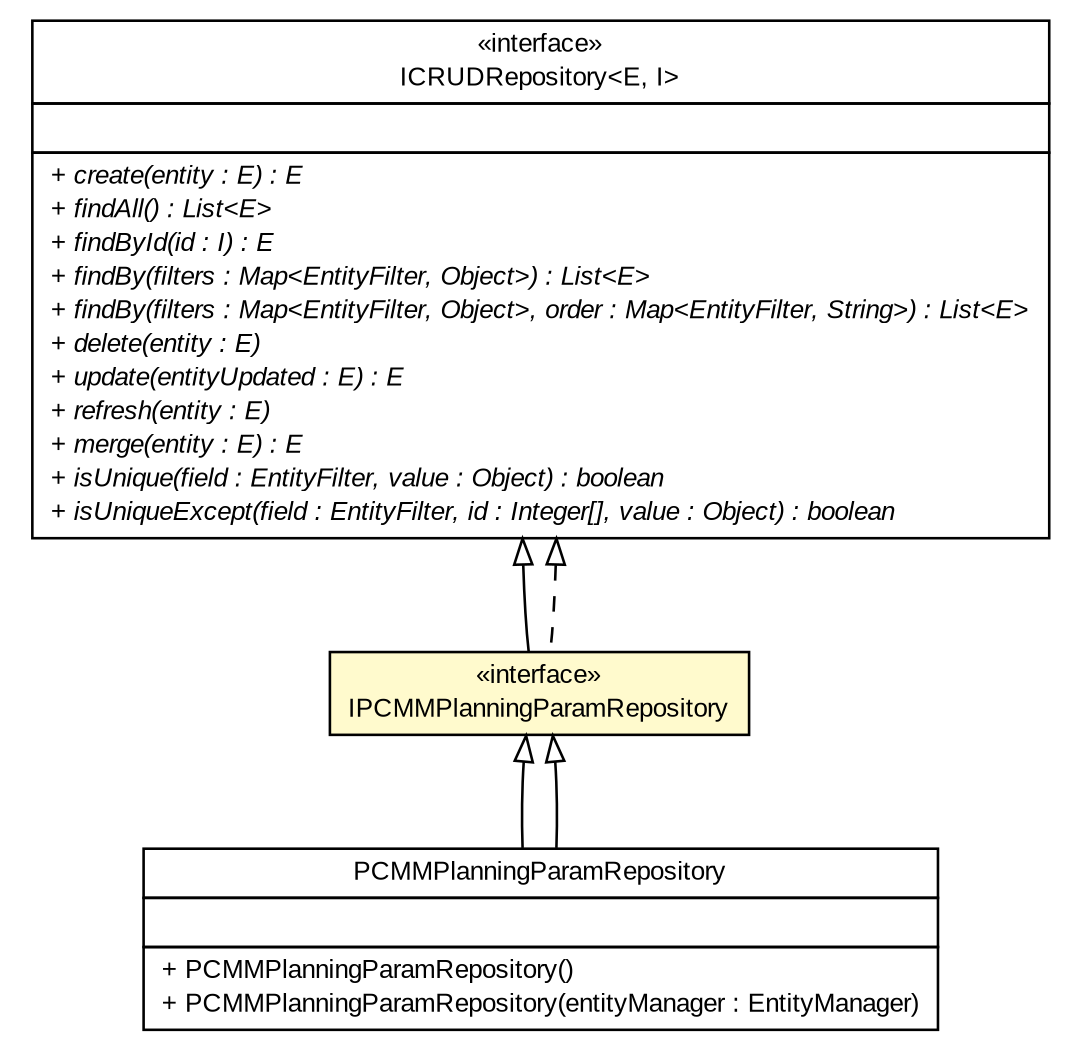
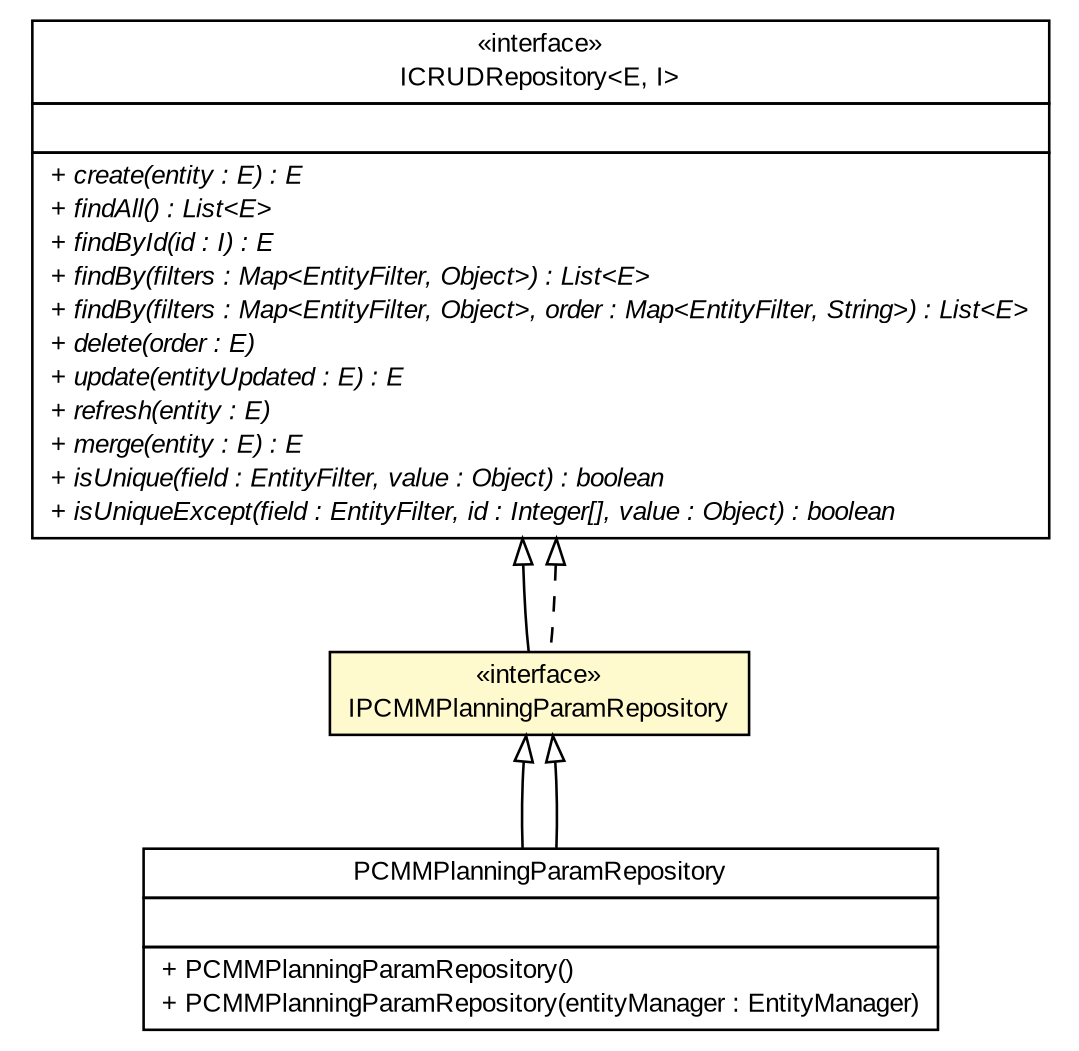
(157, 344) -> (153, 344)
